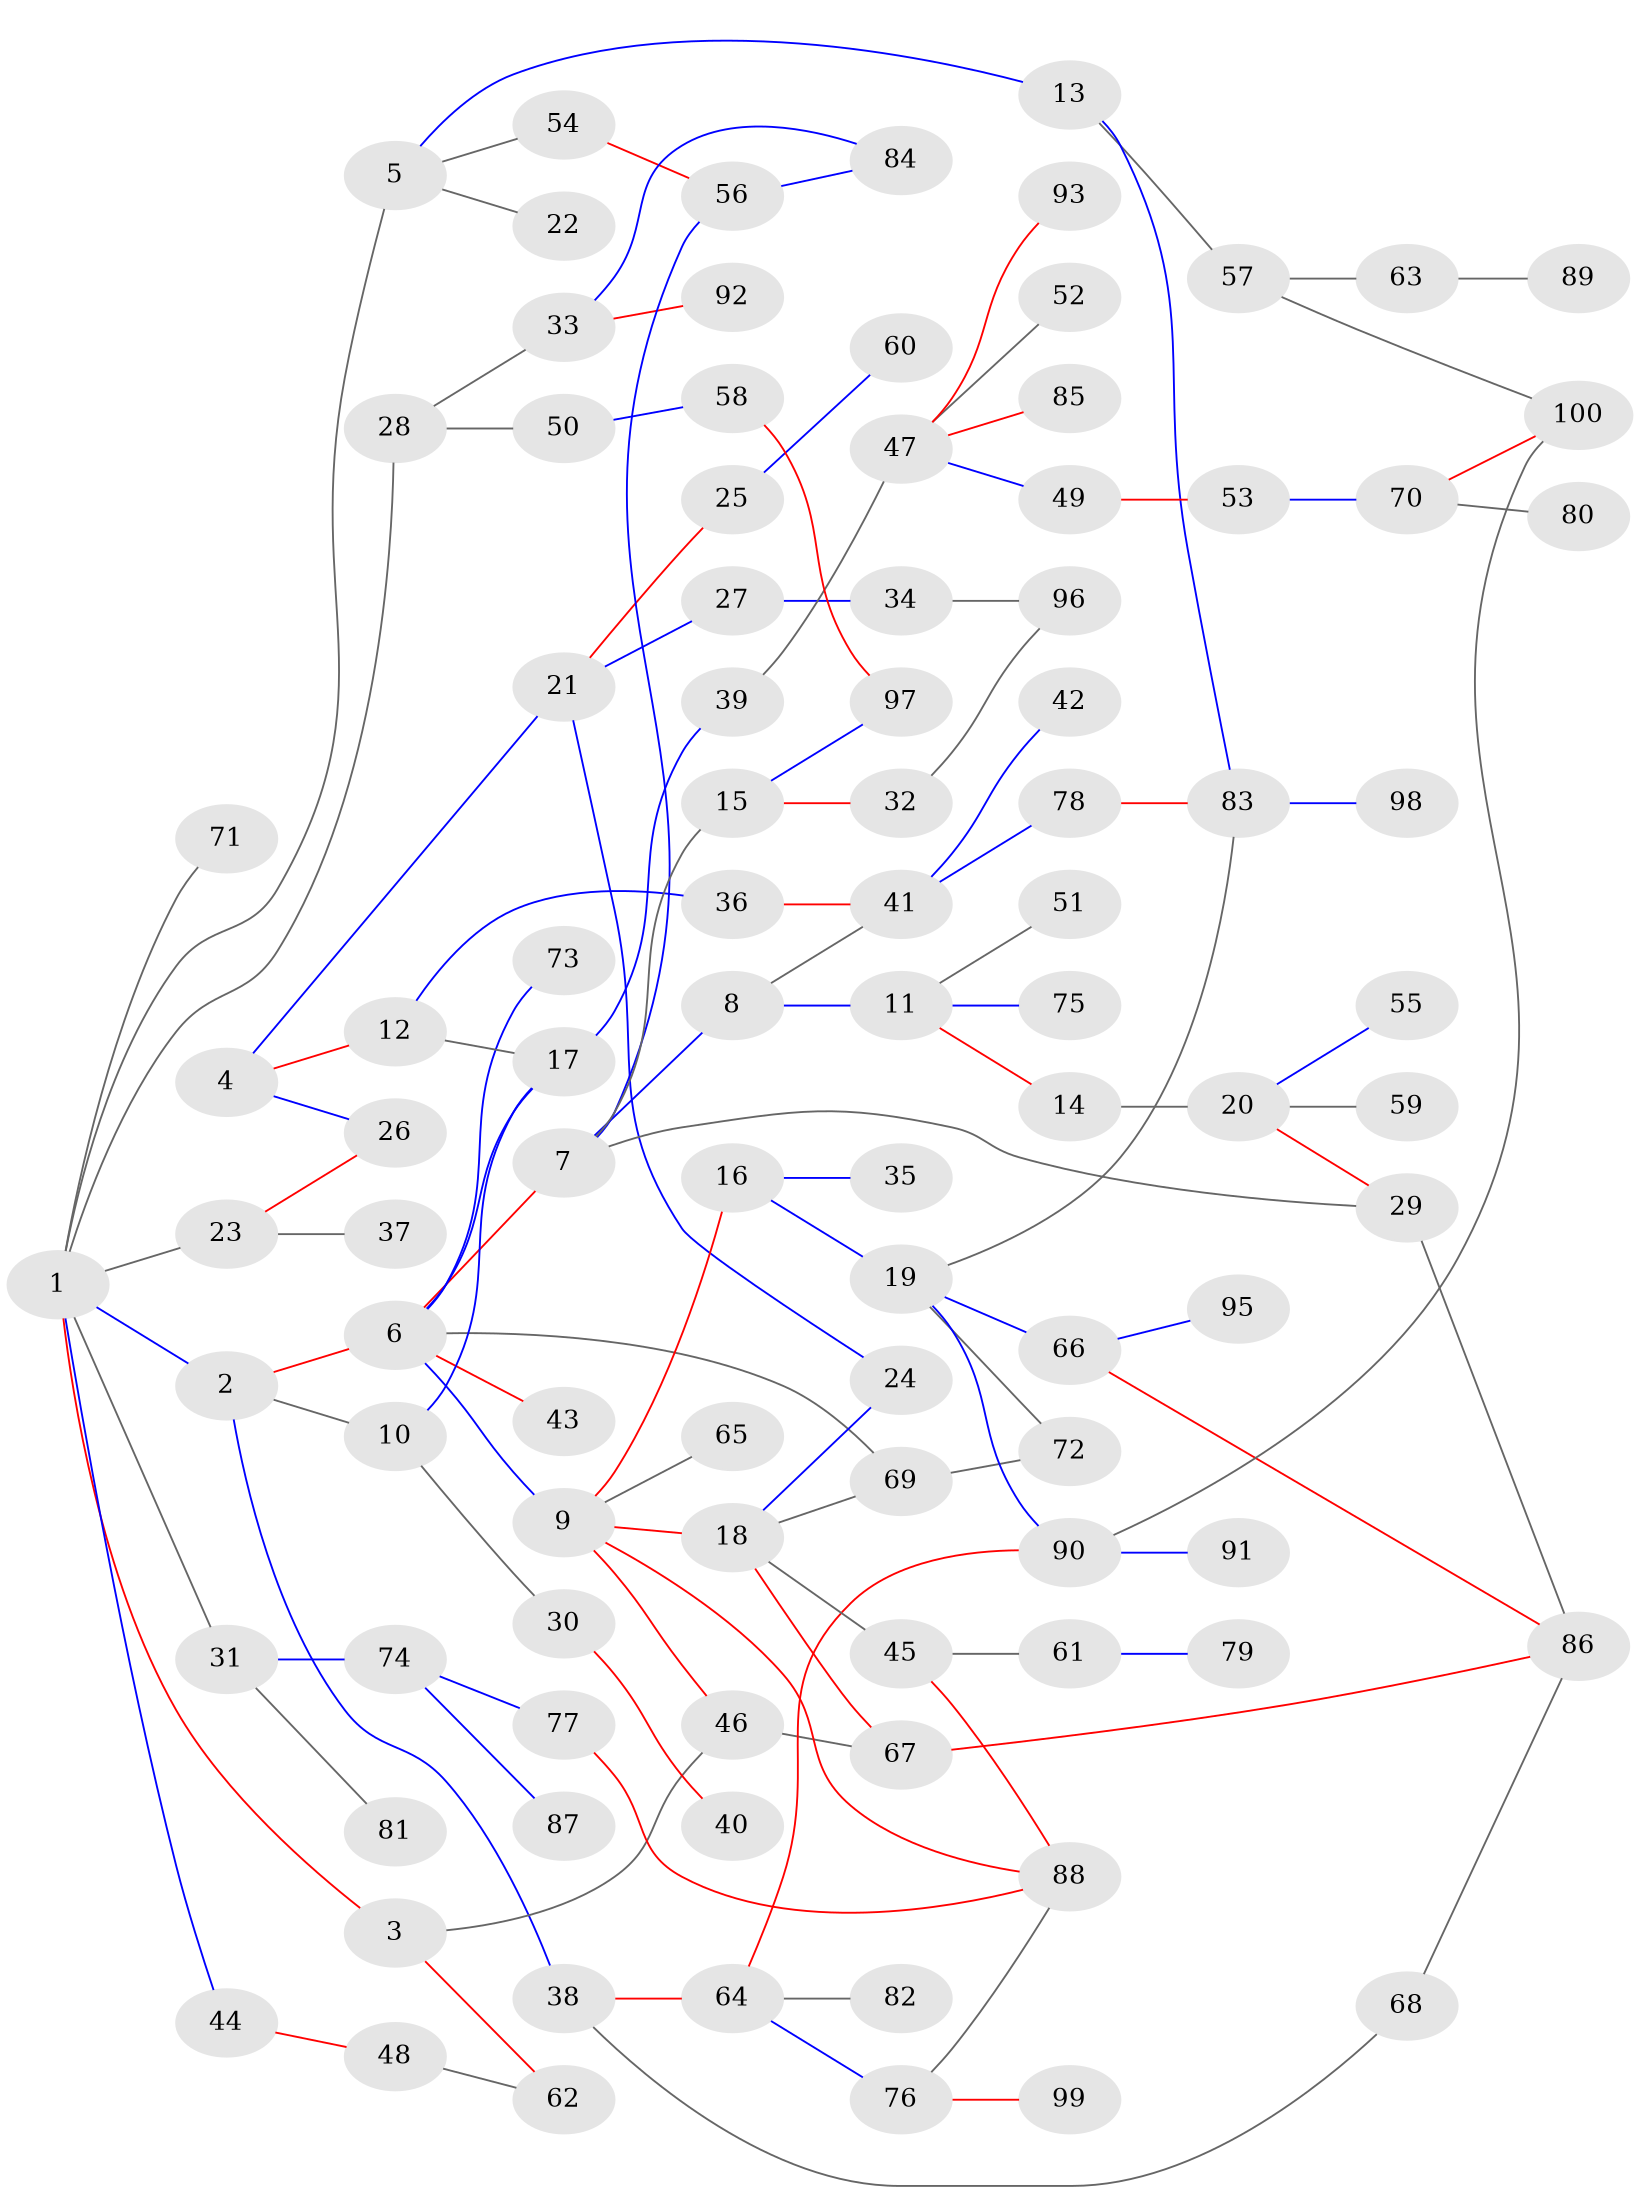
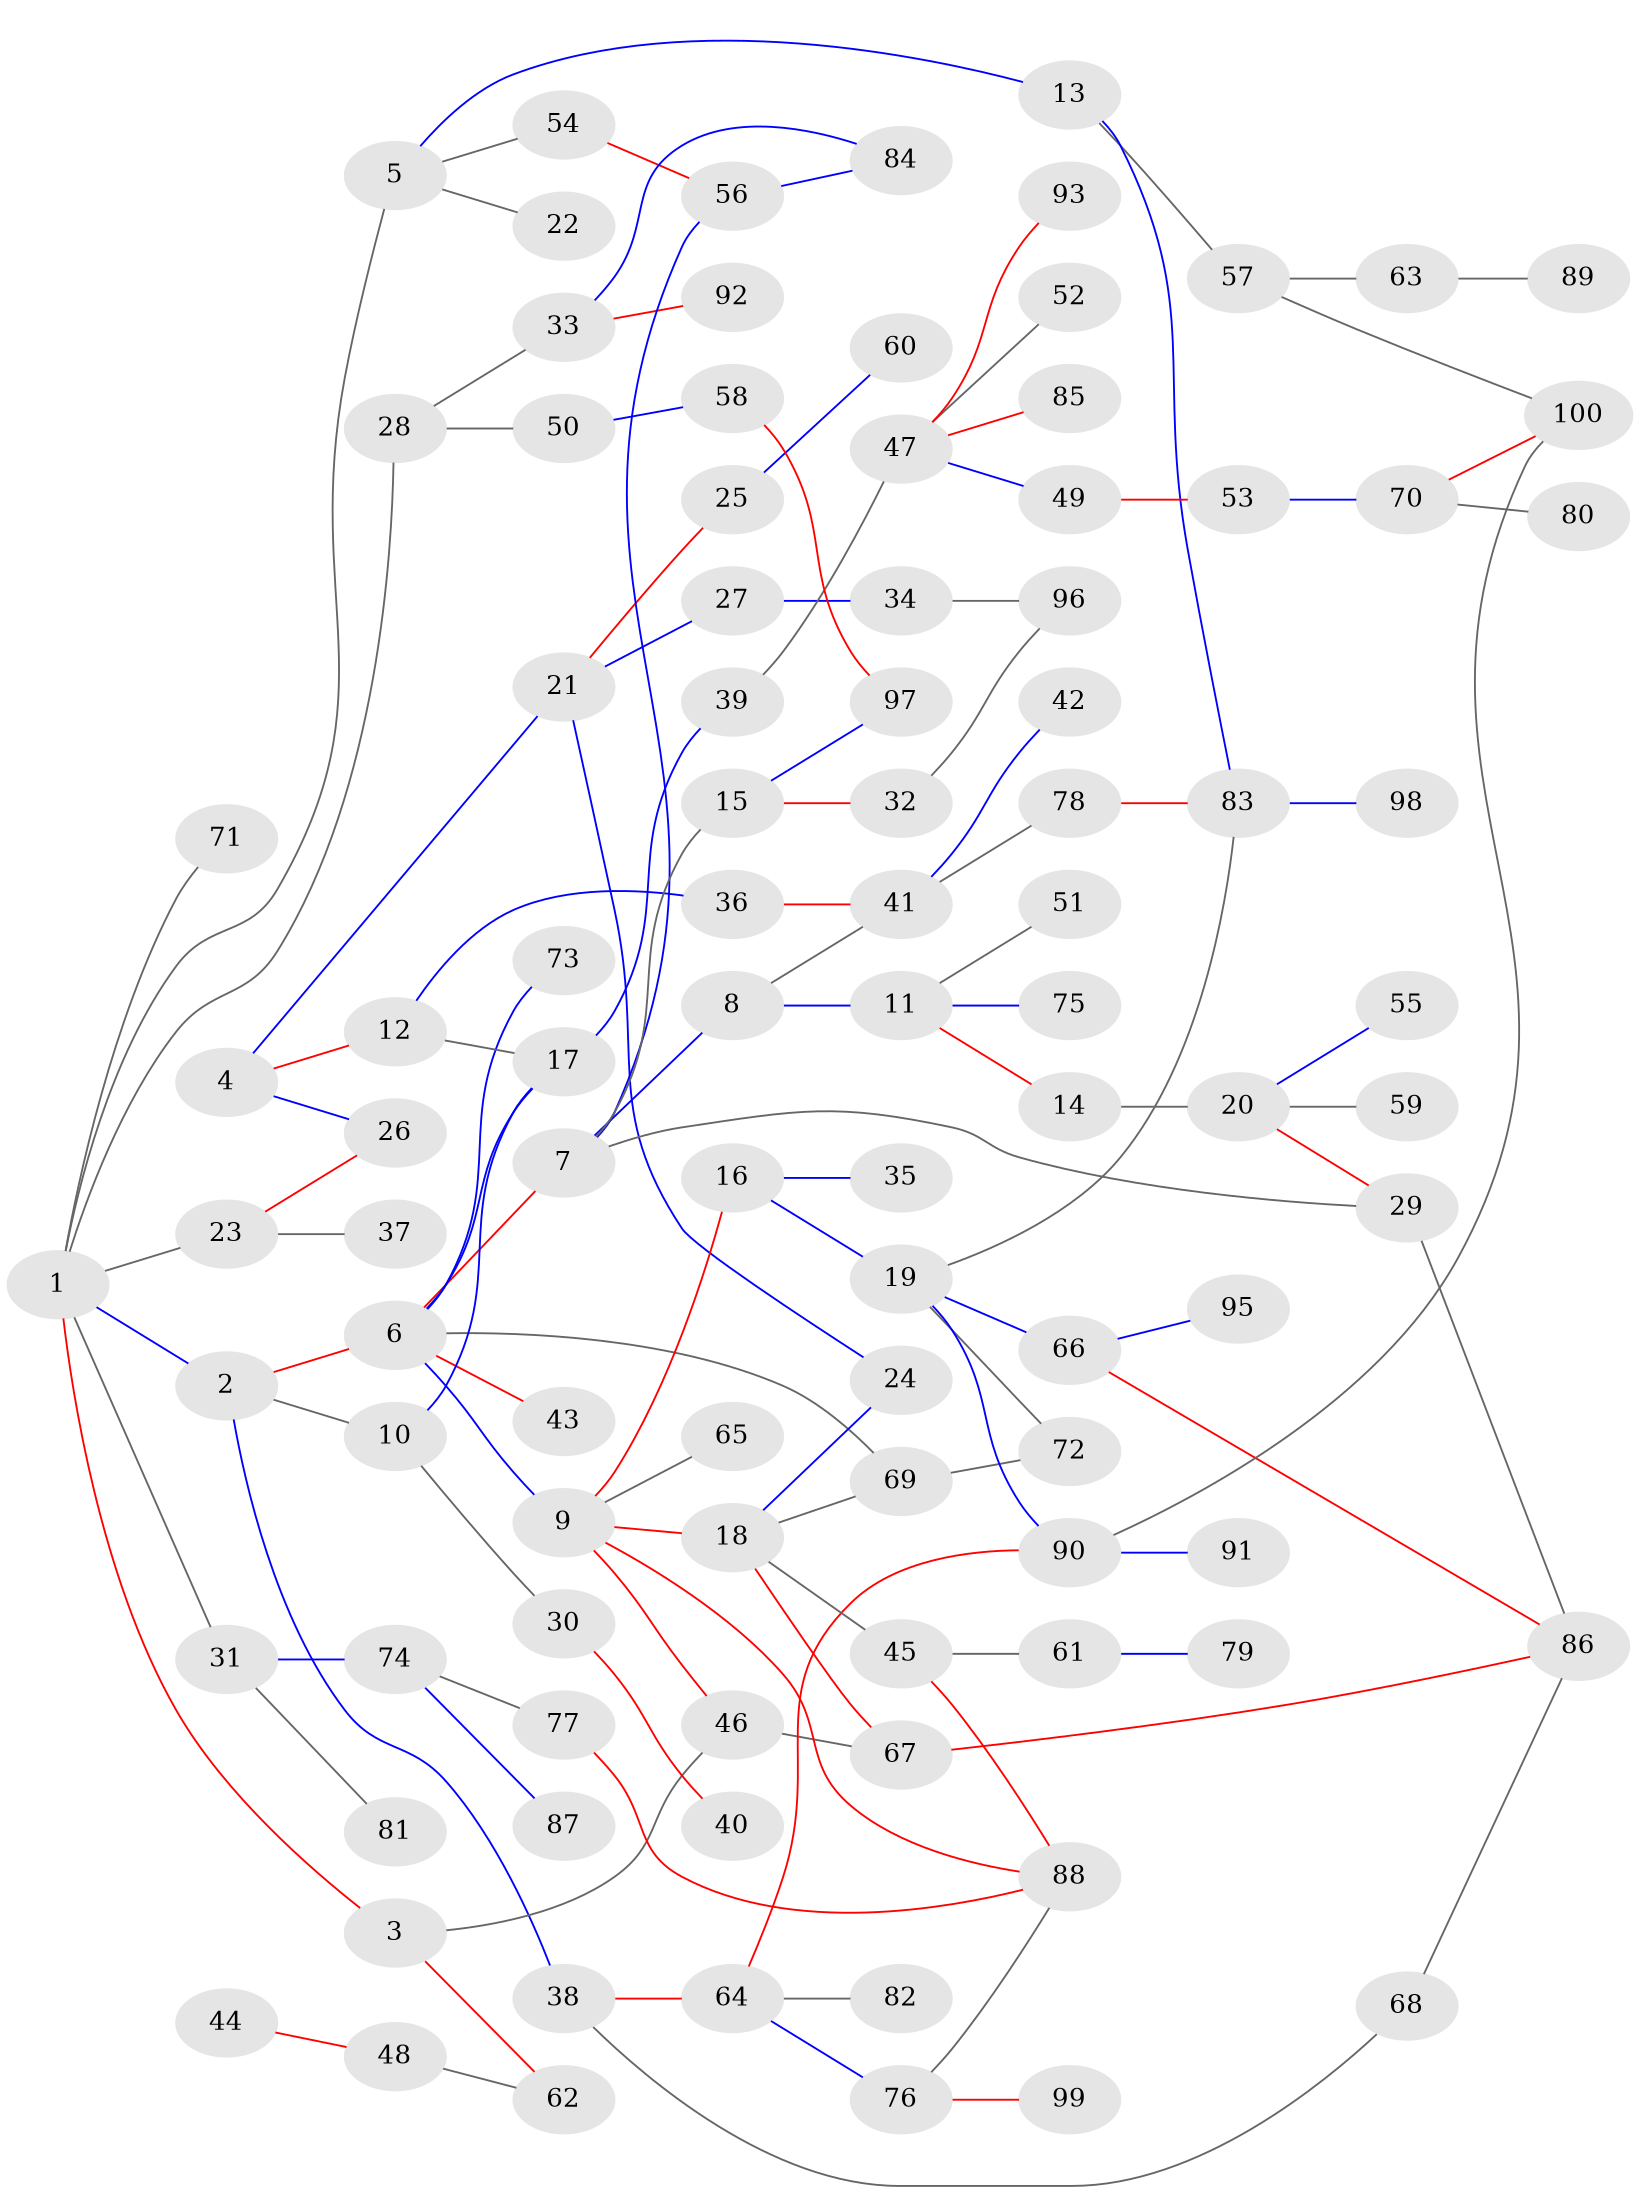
(986, 854) -> (986, 854)
(129, 1657) -> none
(480, 1692) -> (480, 1692)
